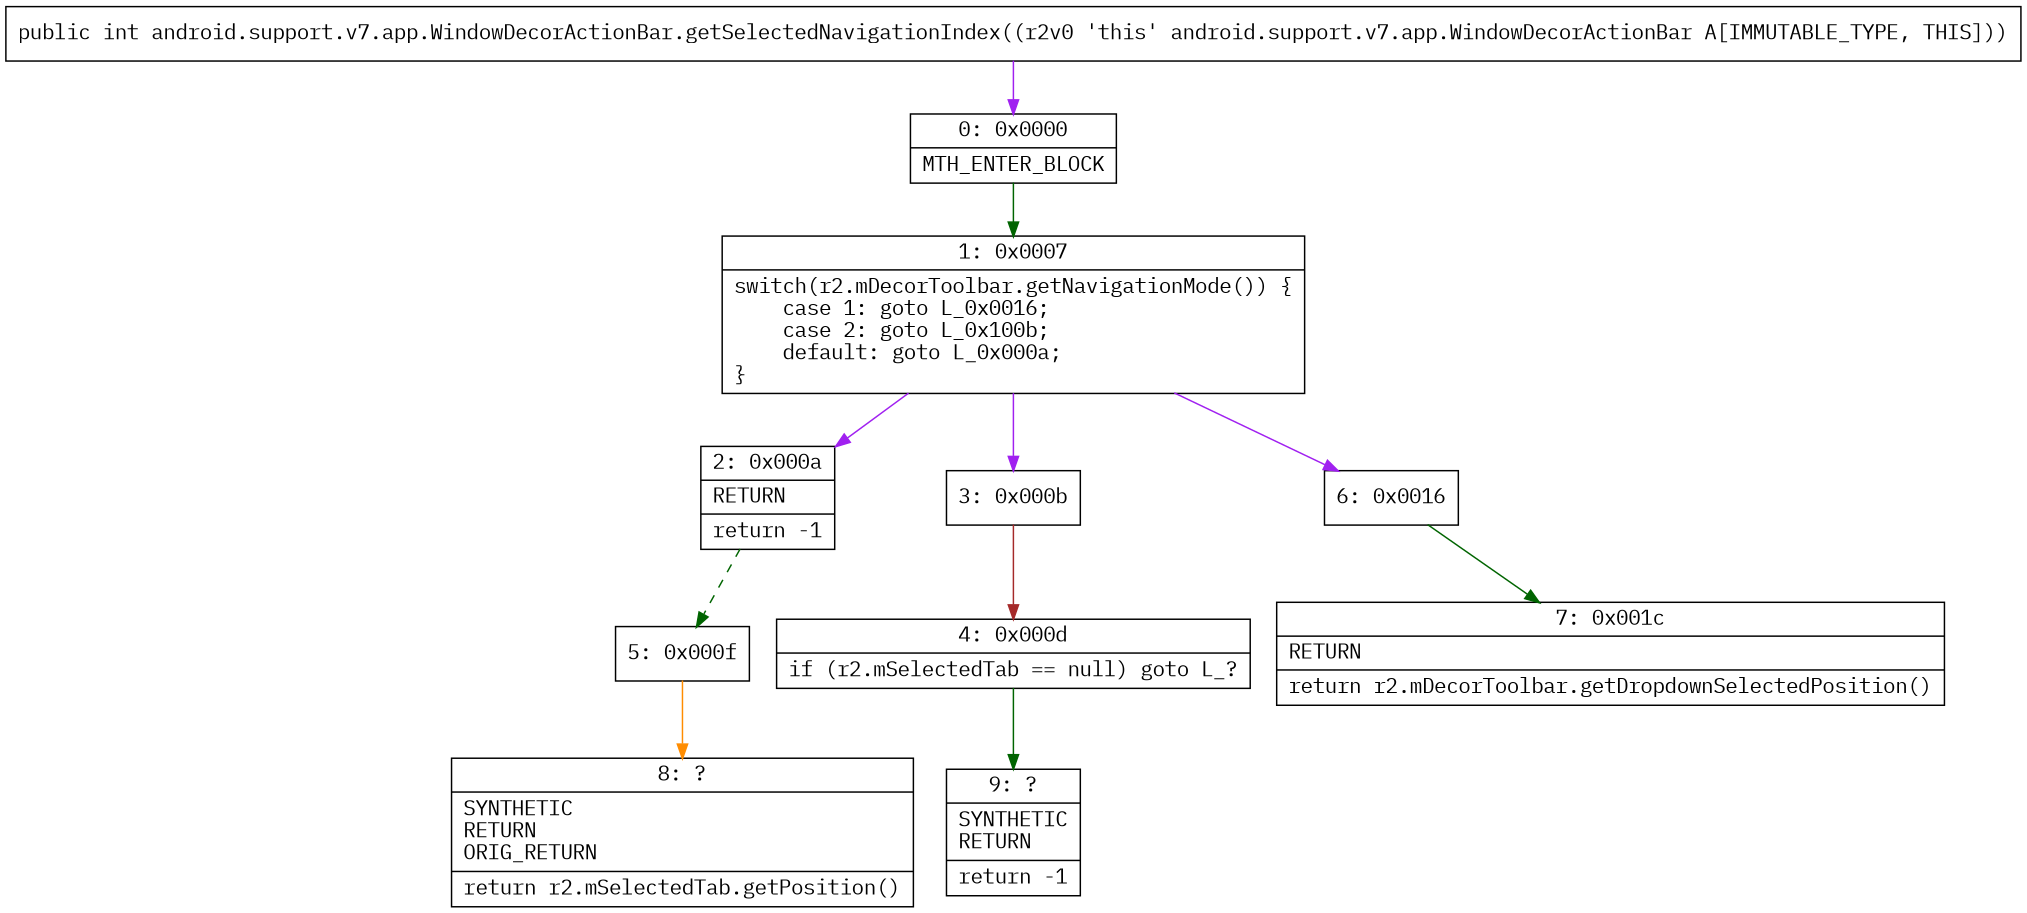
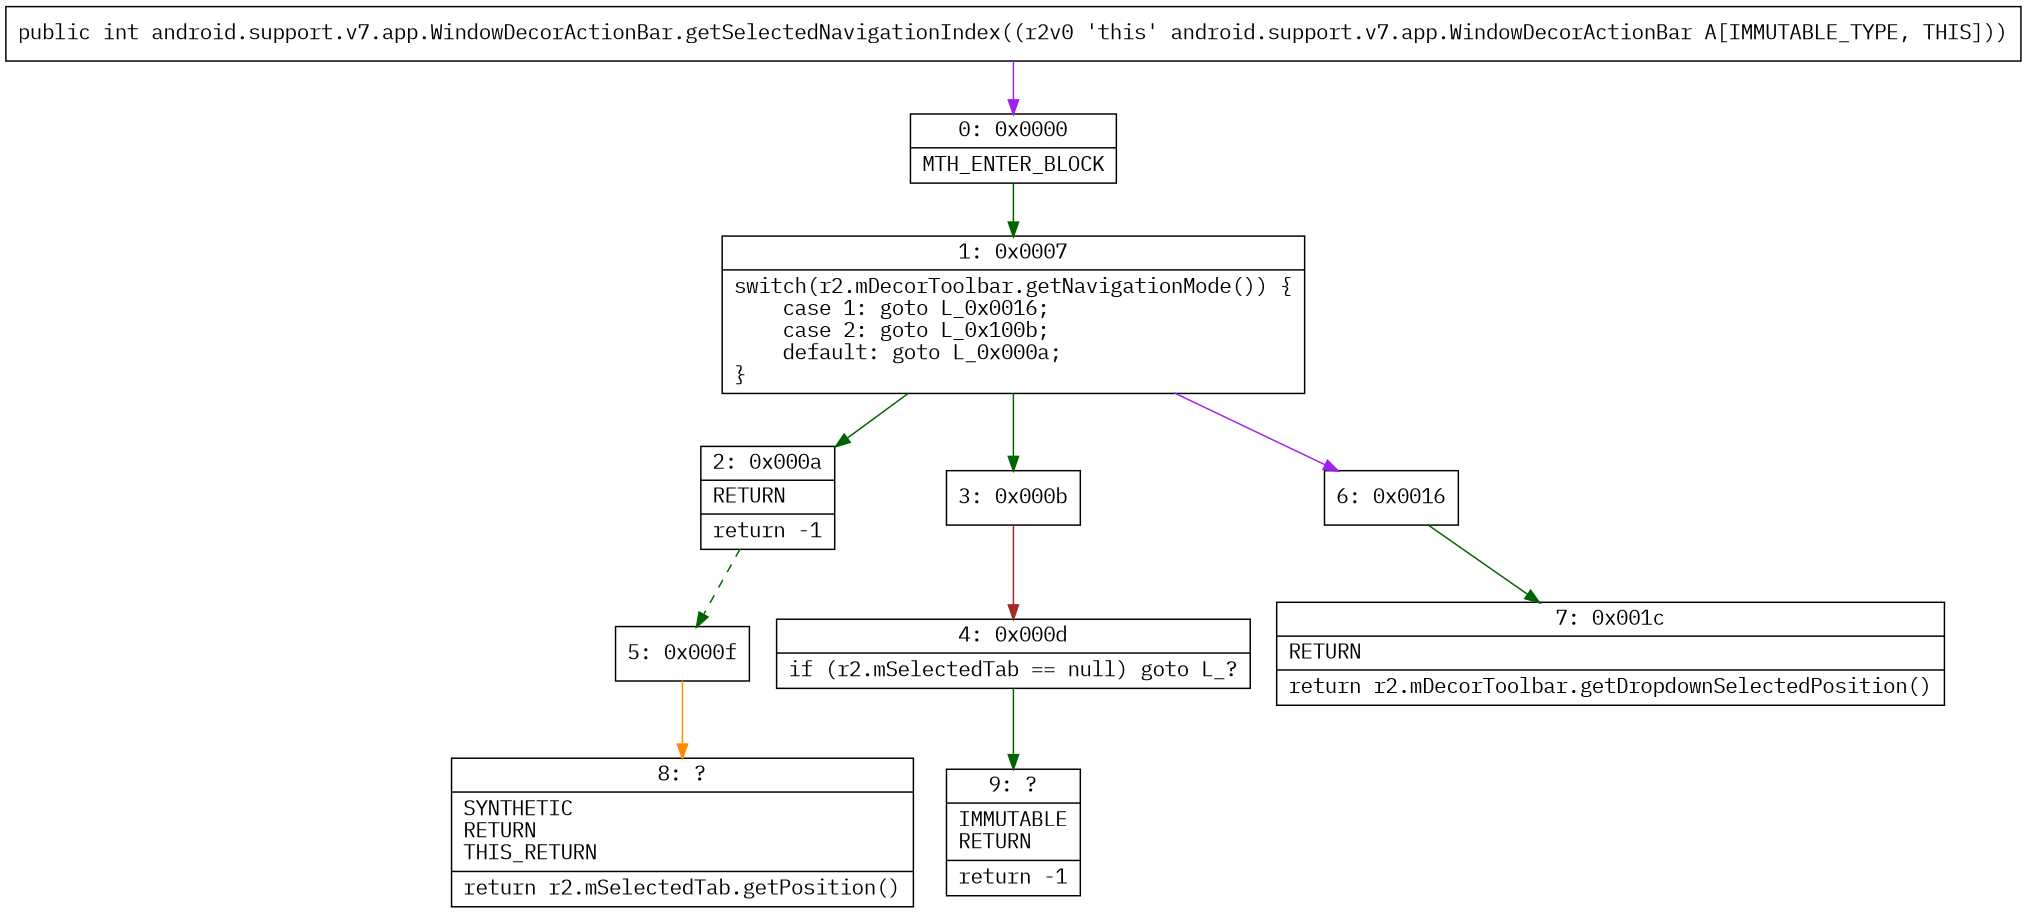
(878, 416) -> (878, 416)
(1013, 425) -> (1013, 425)
(1013, 820) -> (1013, 820)
(530, 853) -> (530, 853)
